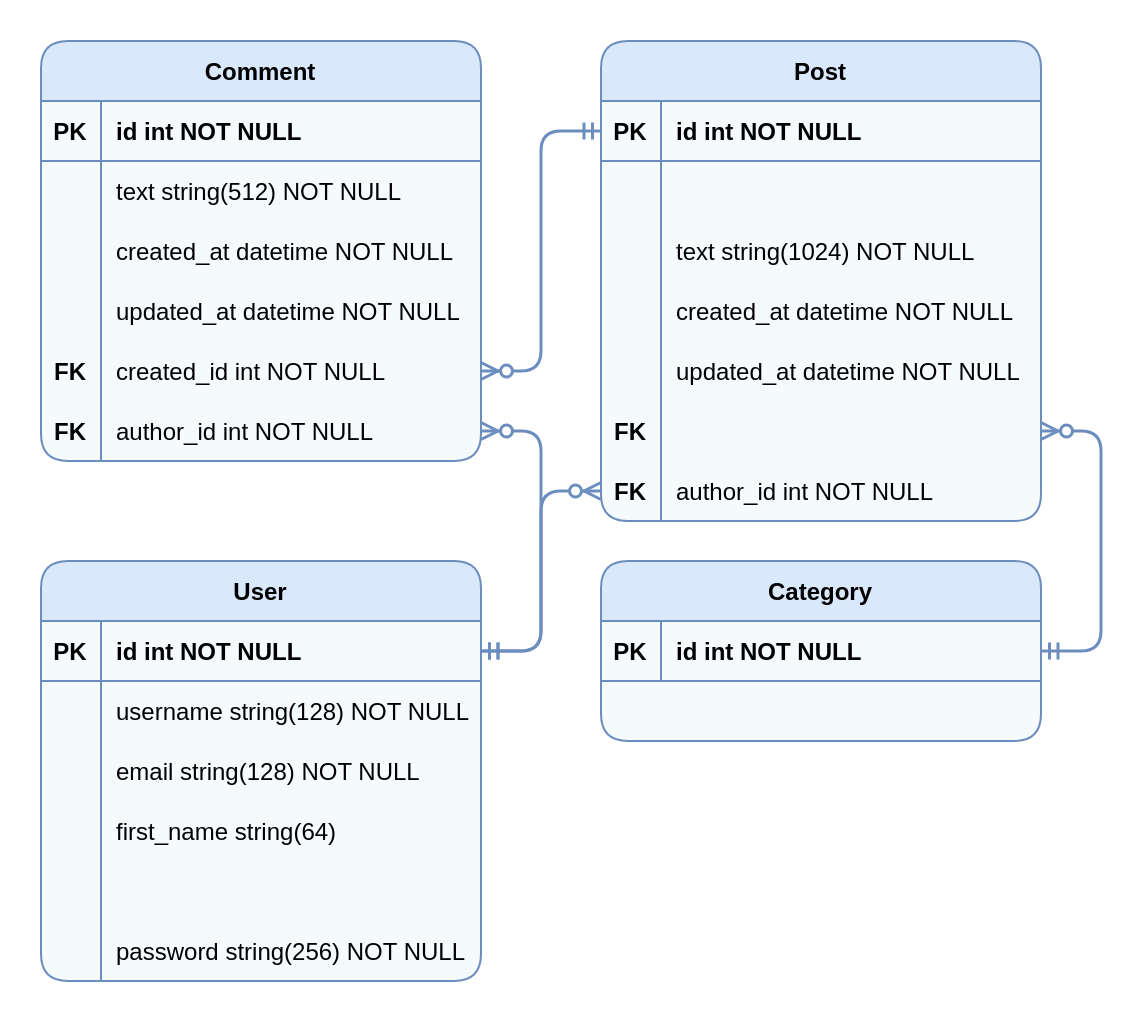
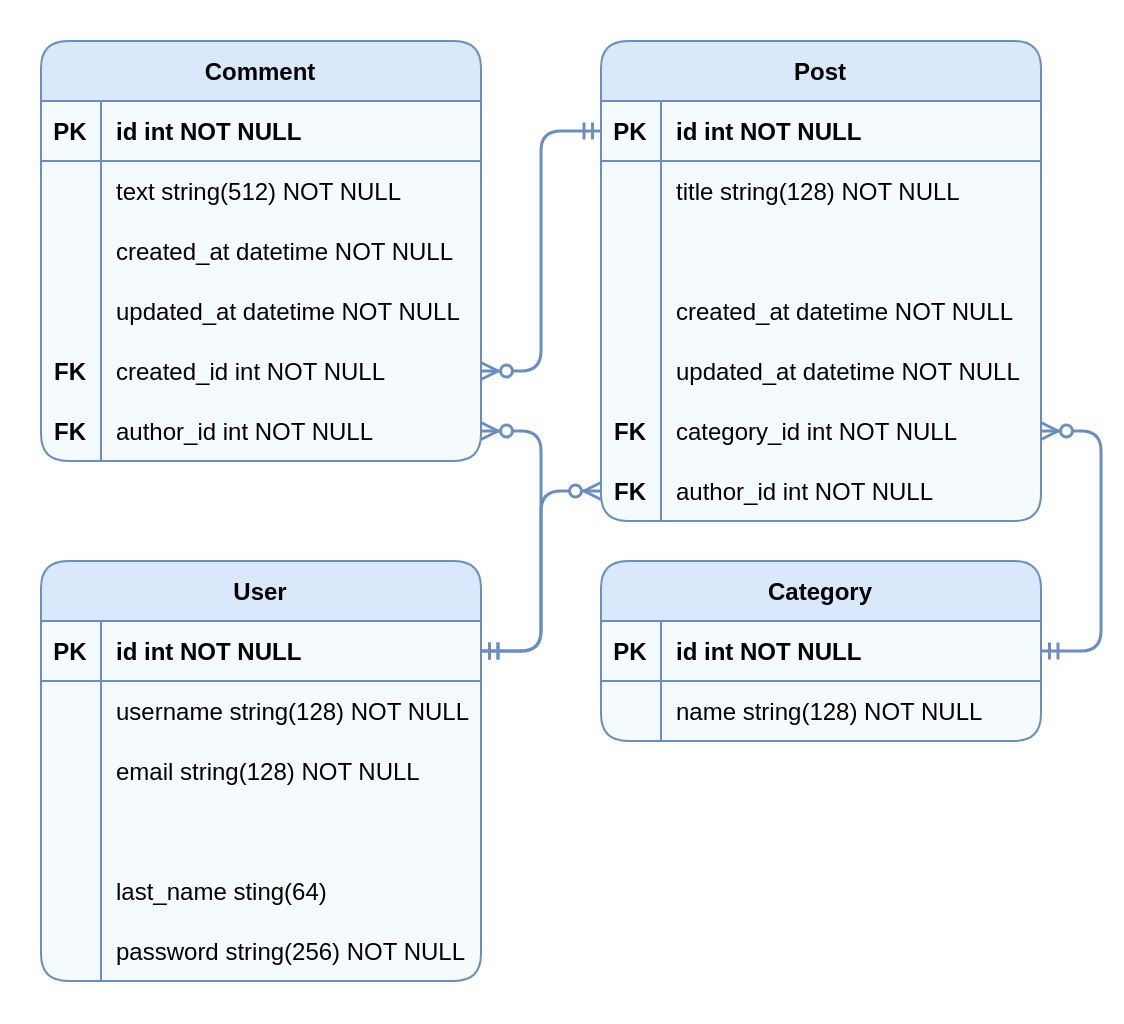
none -> (851, 191)
(851, 251) -> none
none -> (851, 431)
none -> (851, 711)
(291, 831) -> none
none -> (291, 891)
